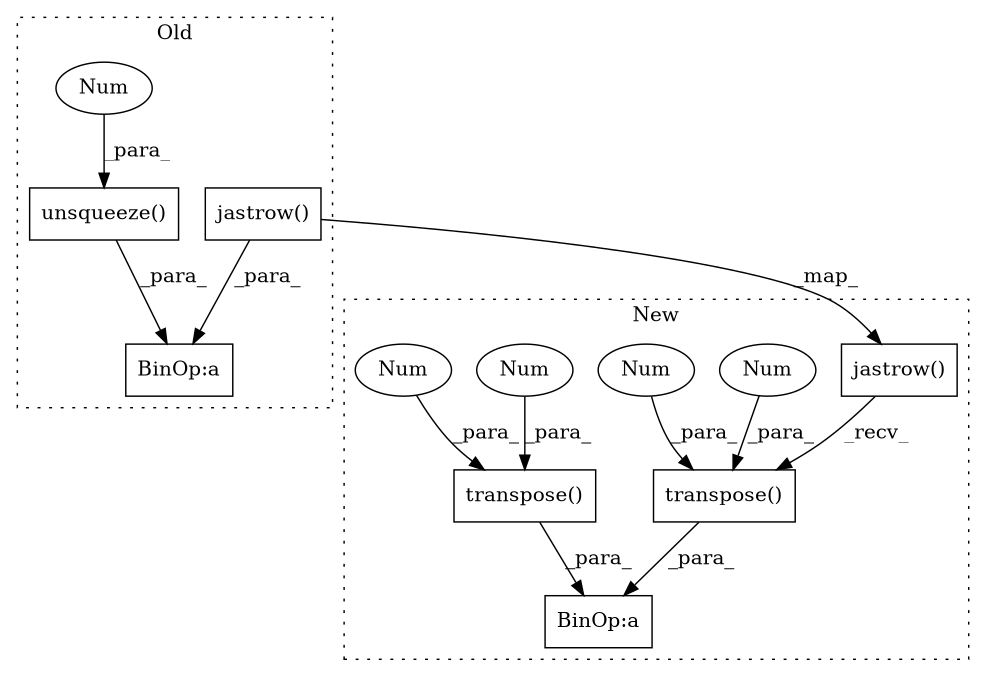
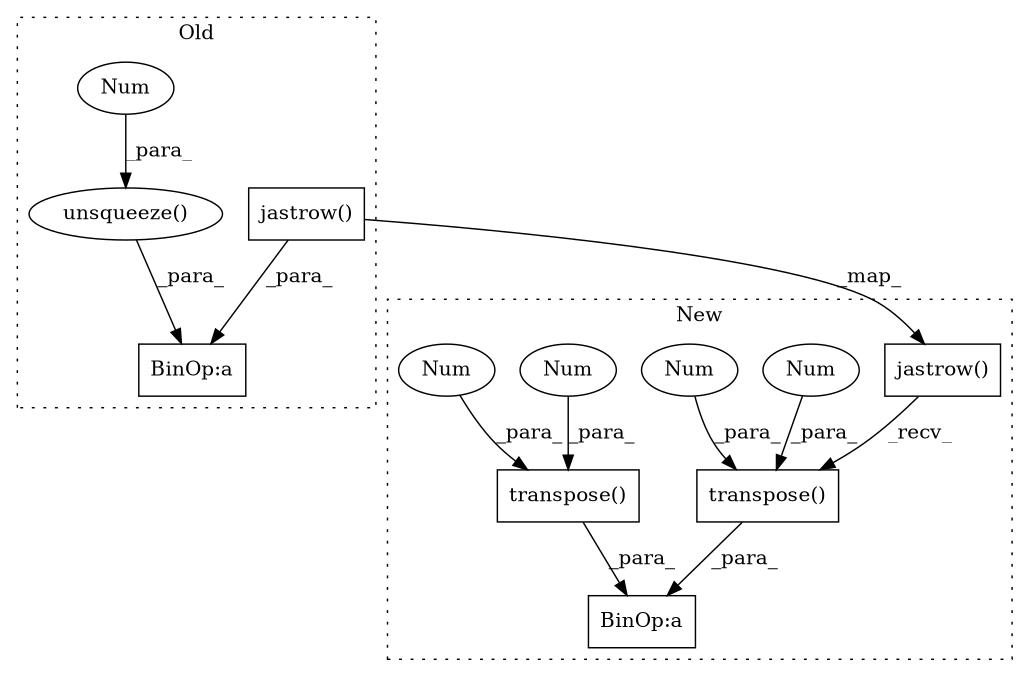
(104, 214) -> (126, 214)
